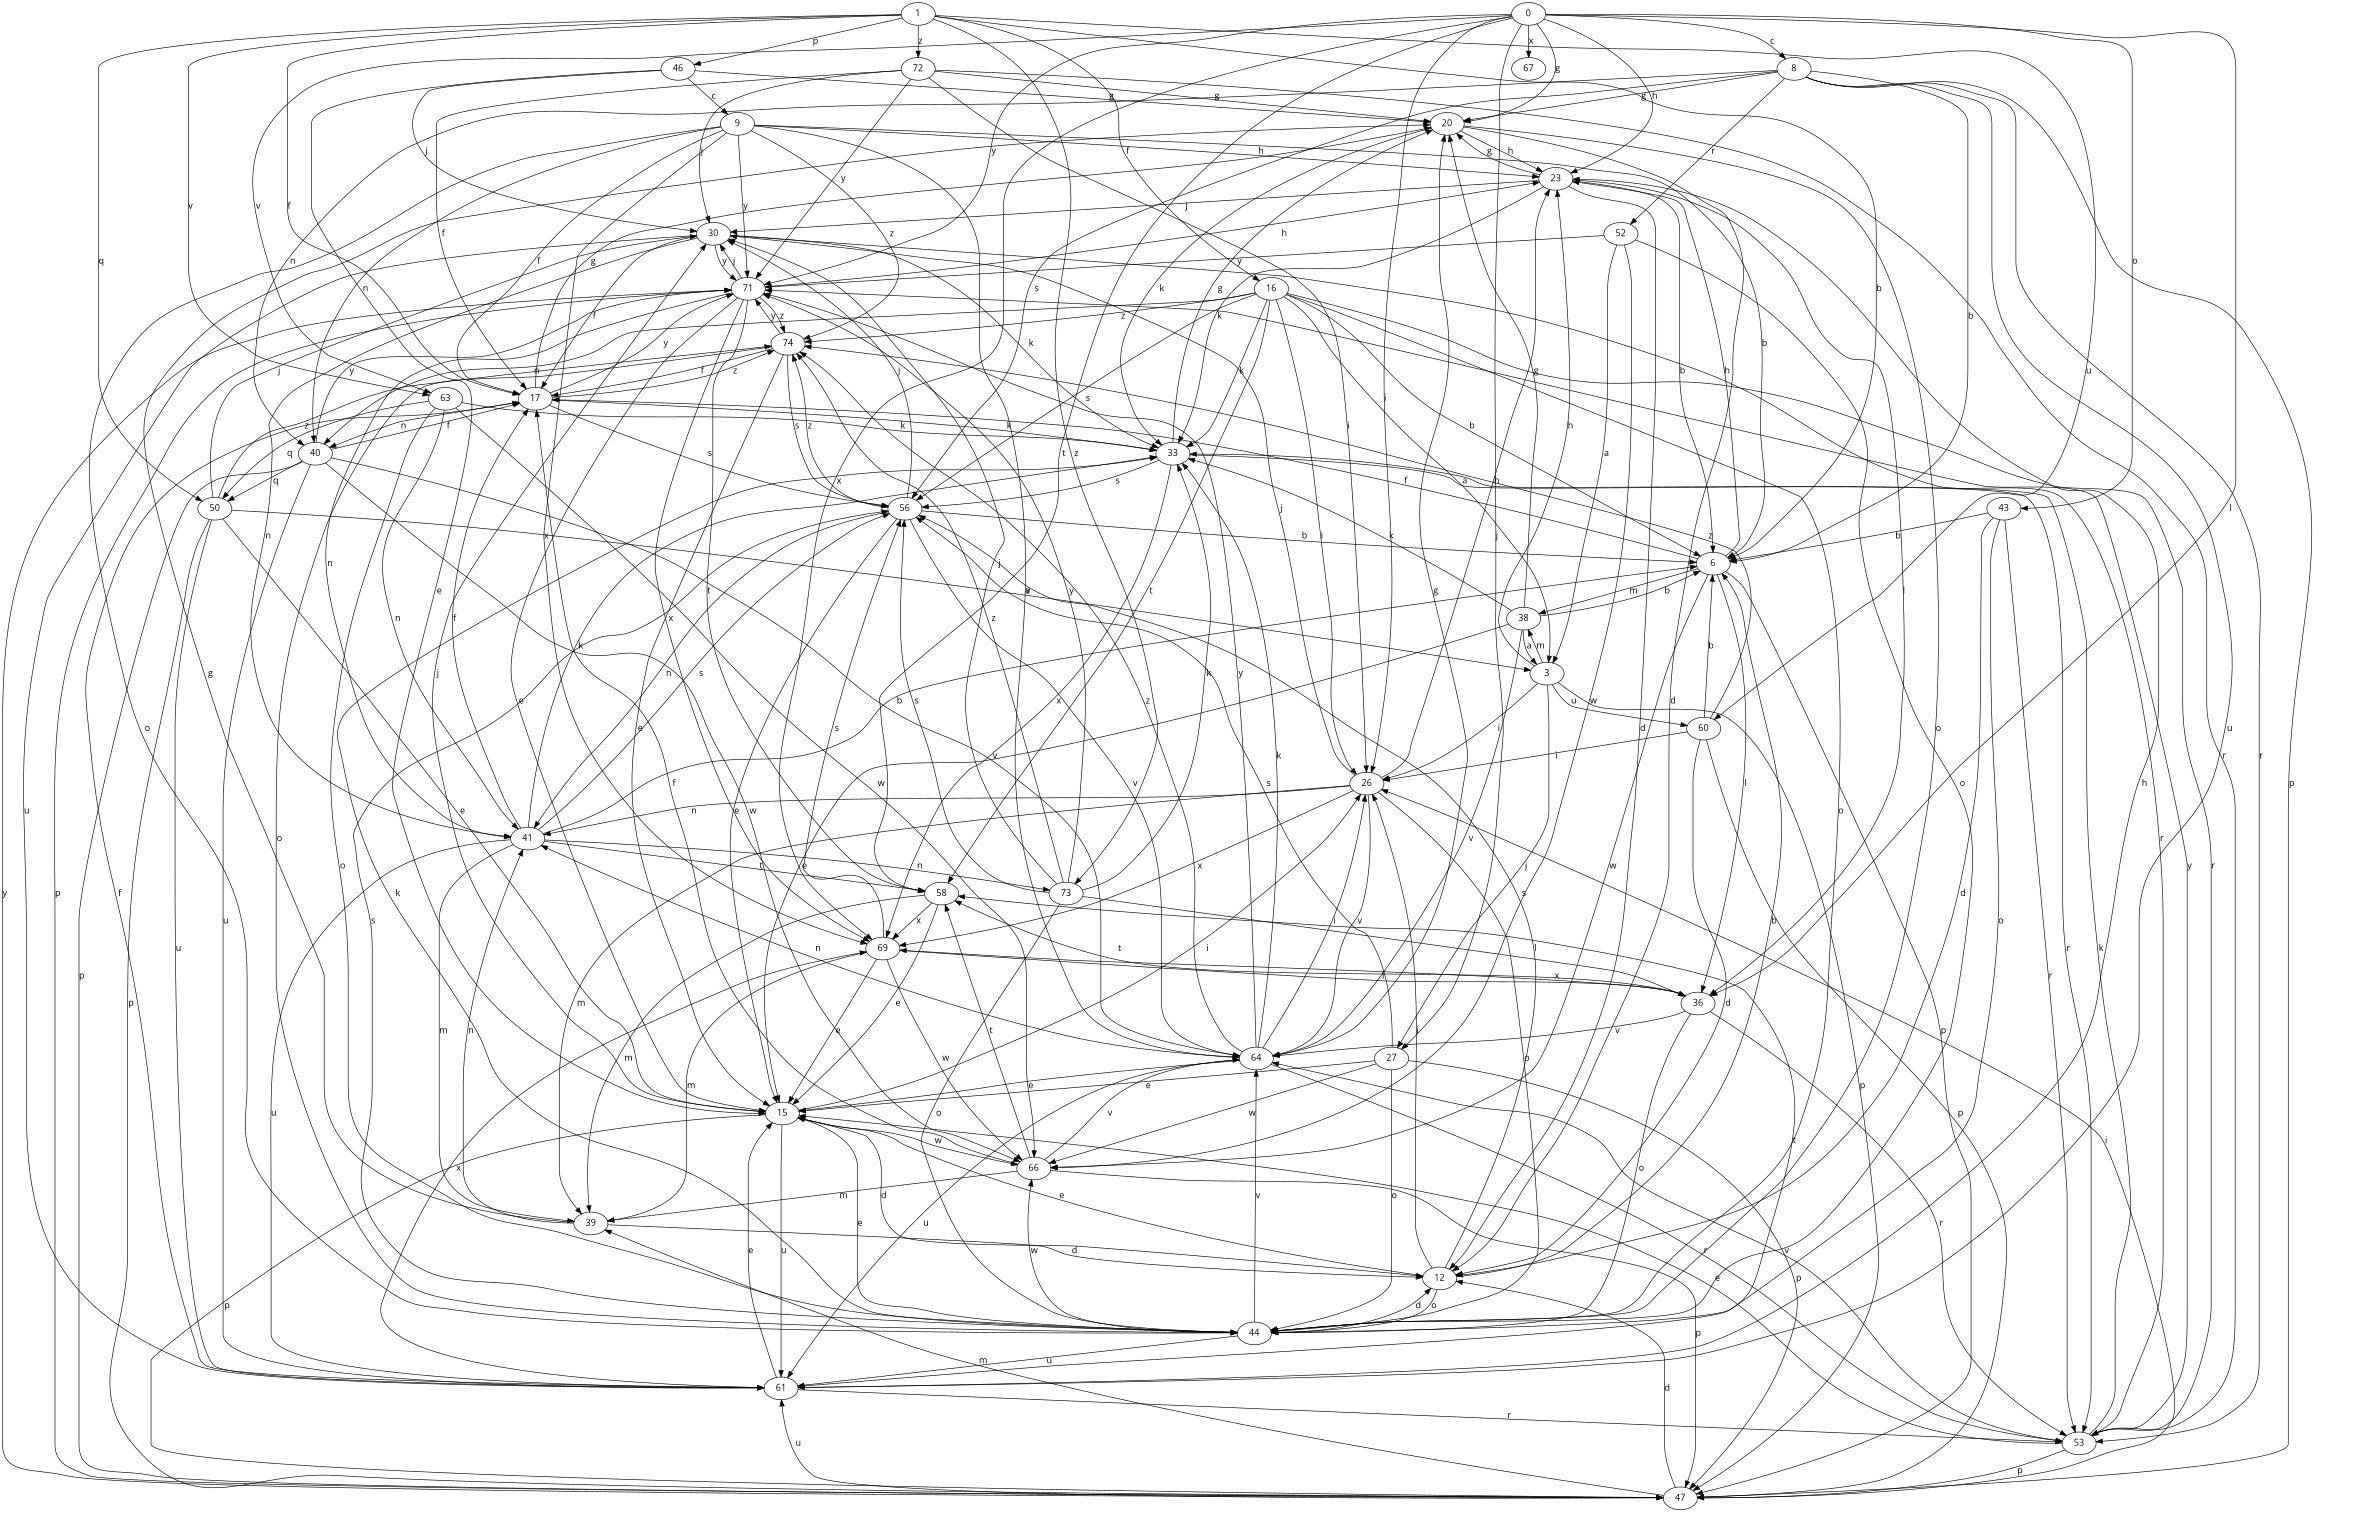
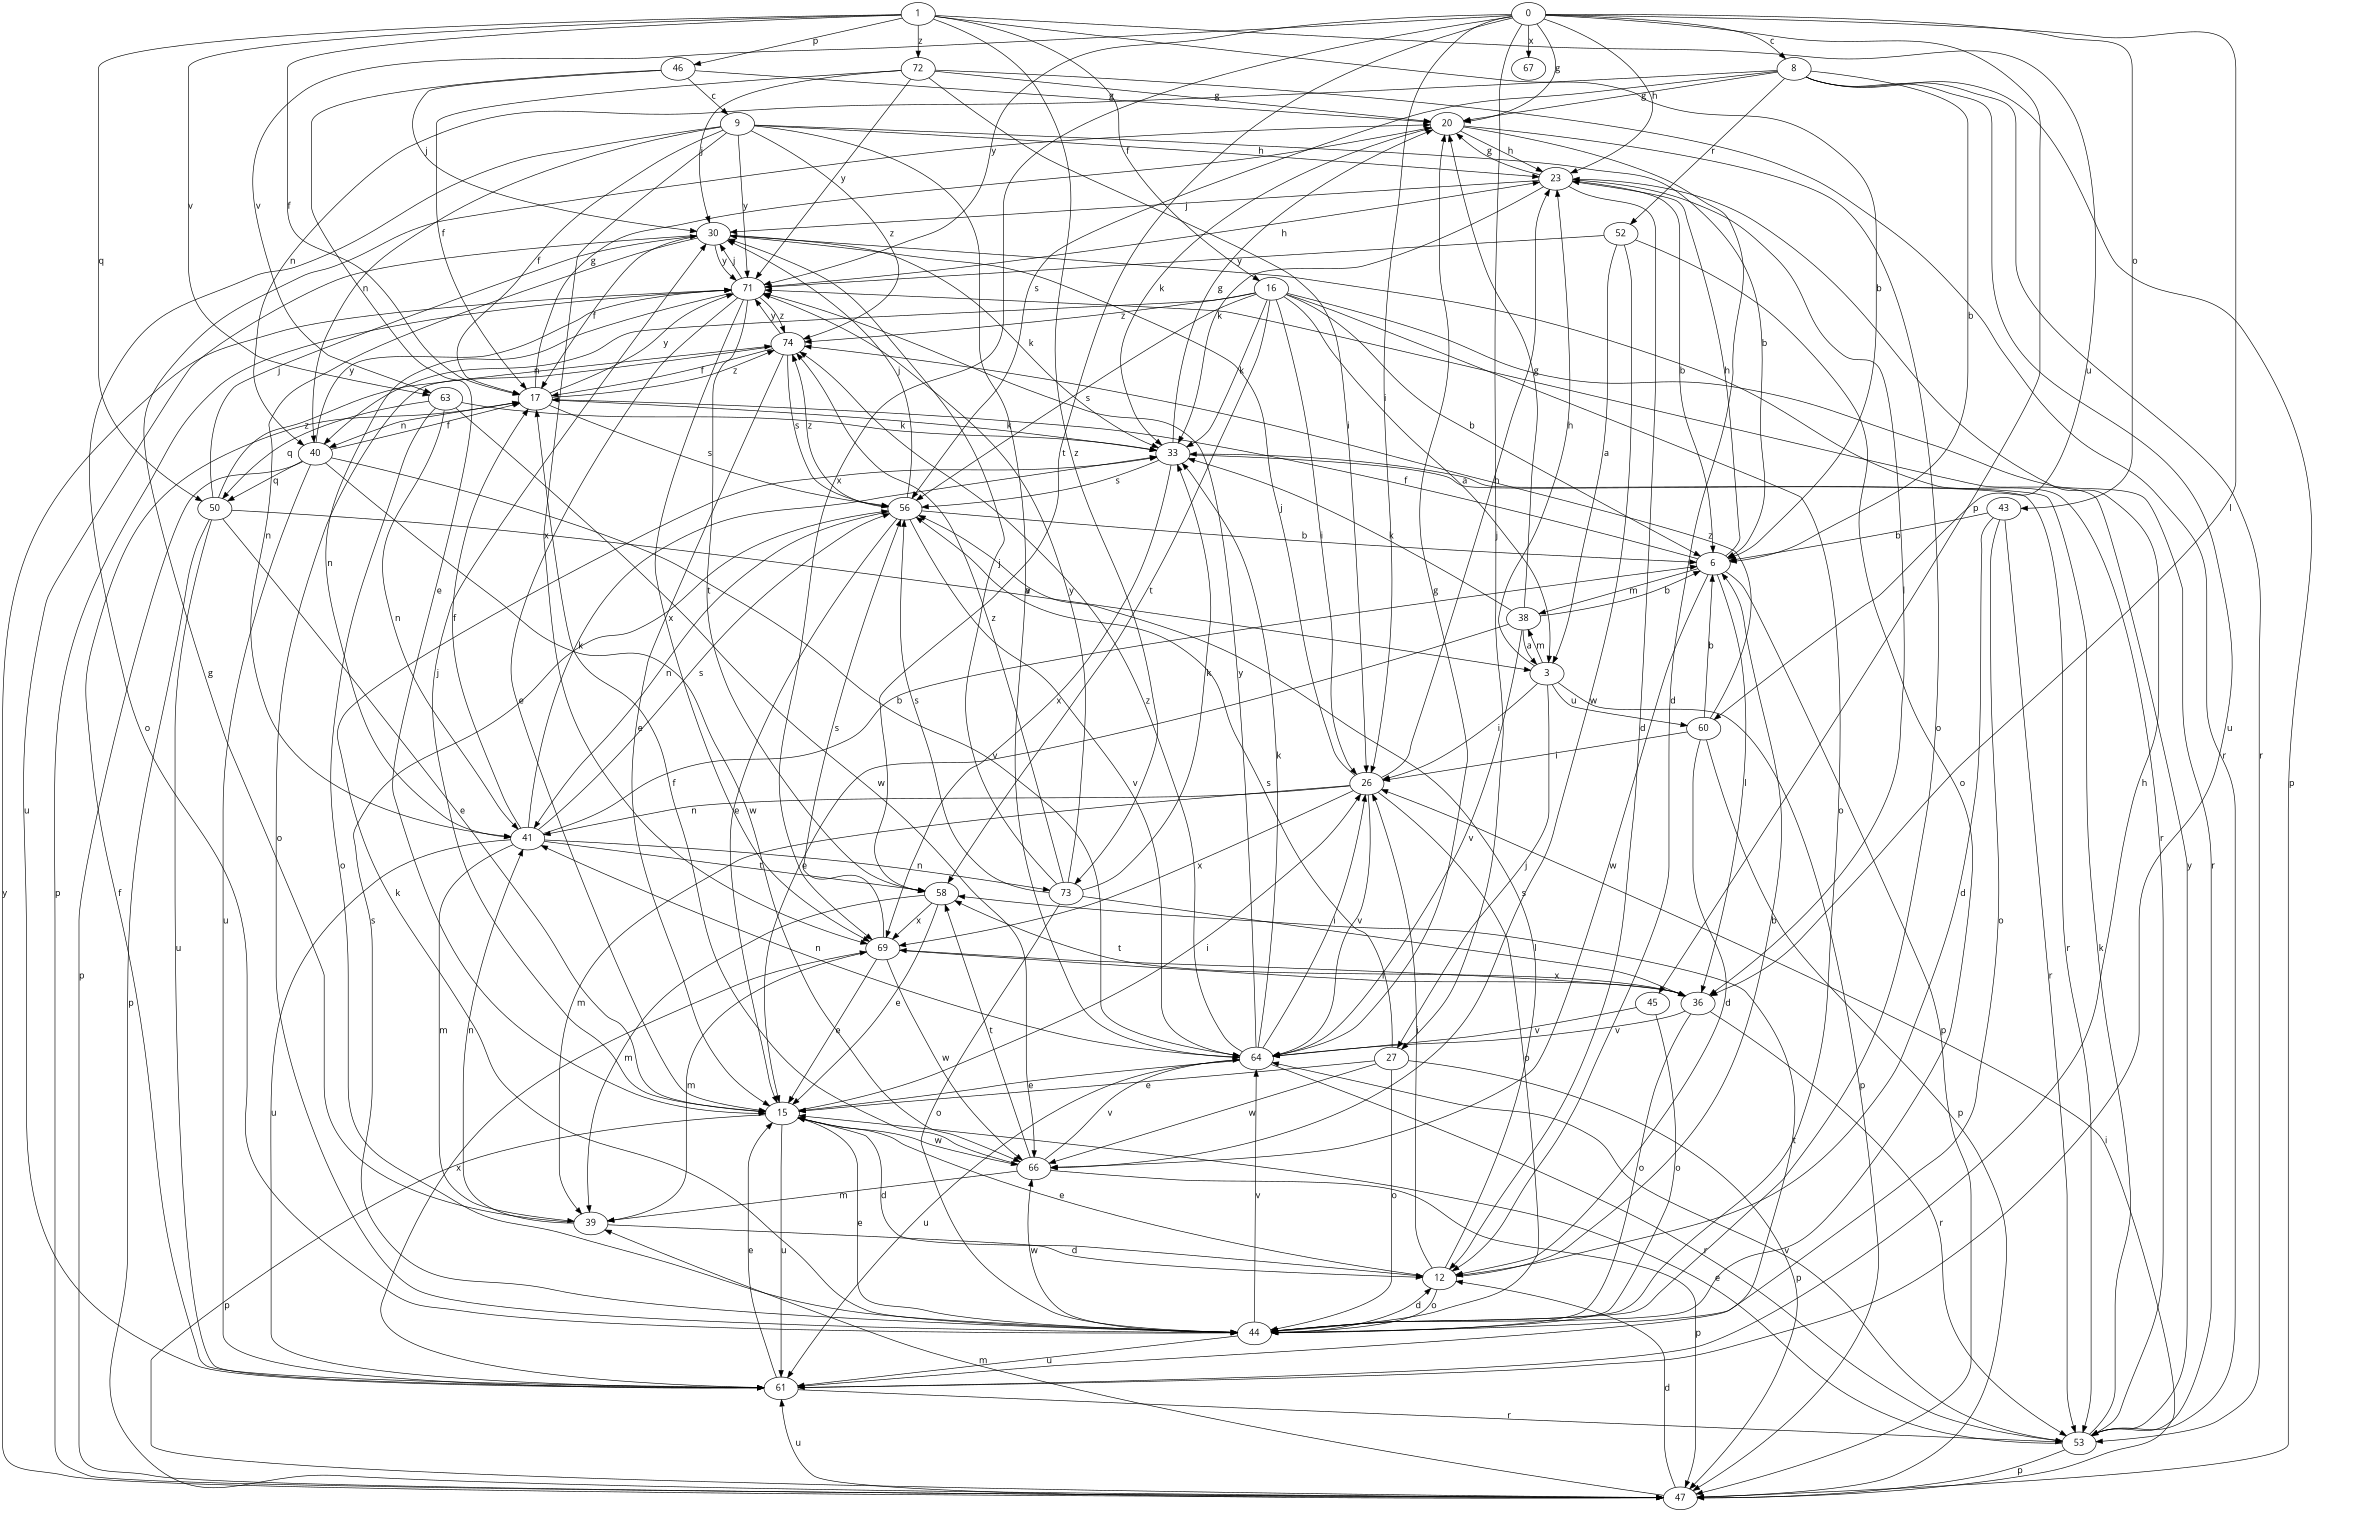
none -> (1653, 1004)
